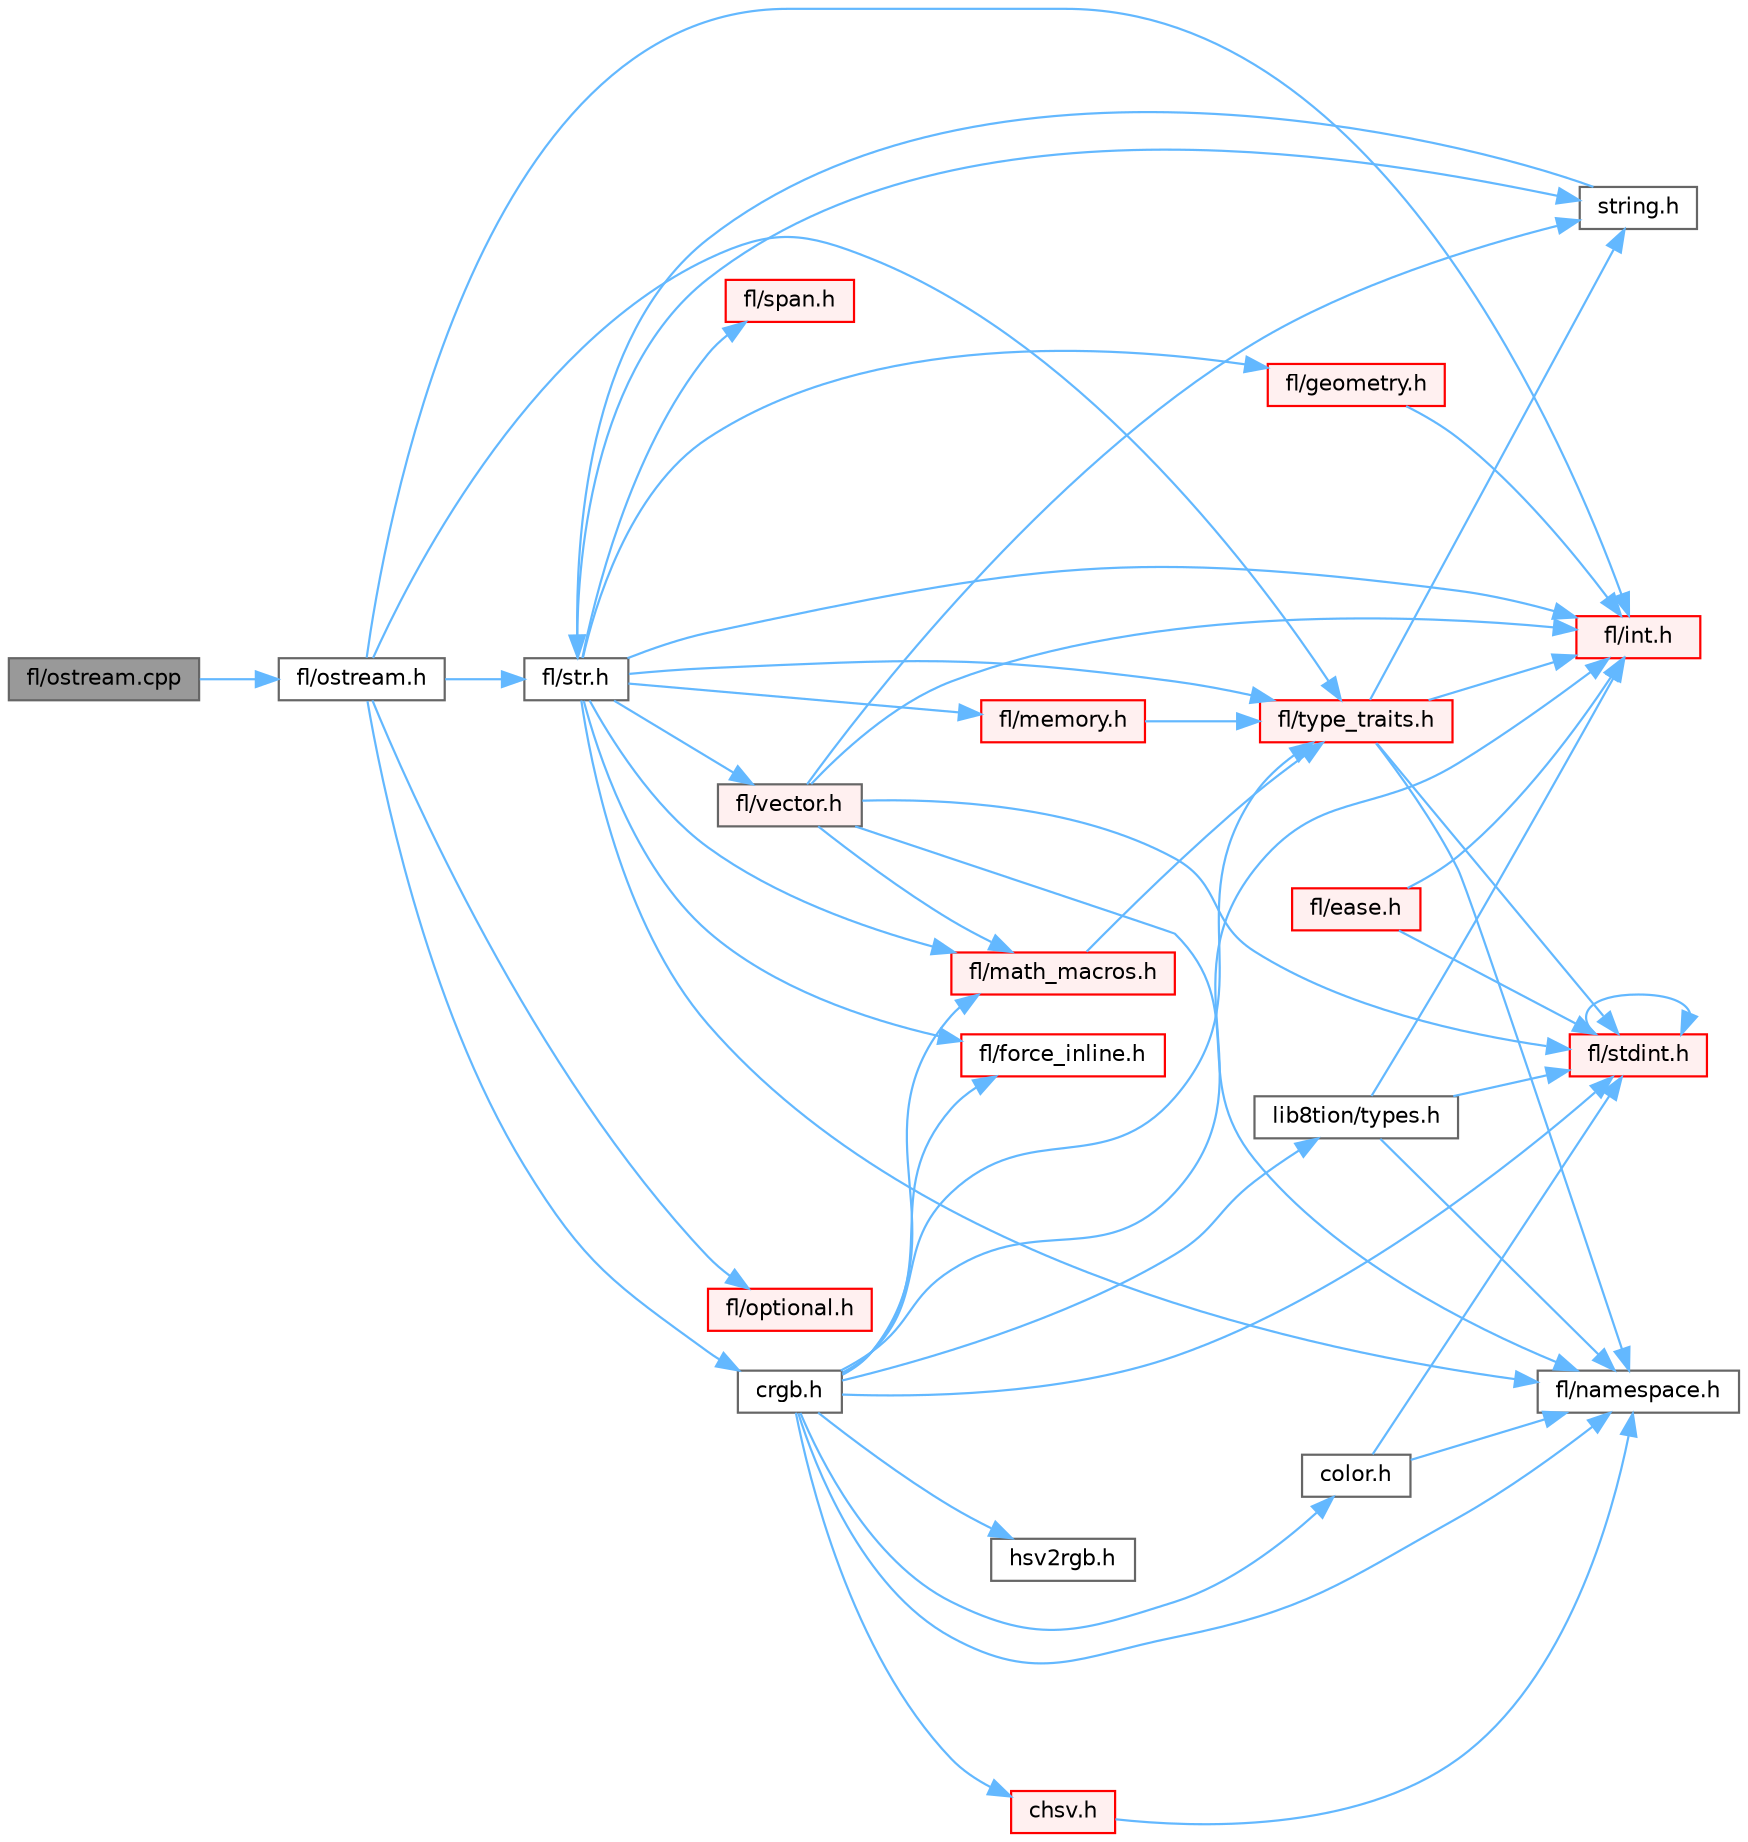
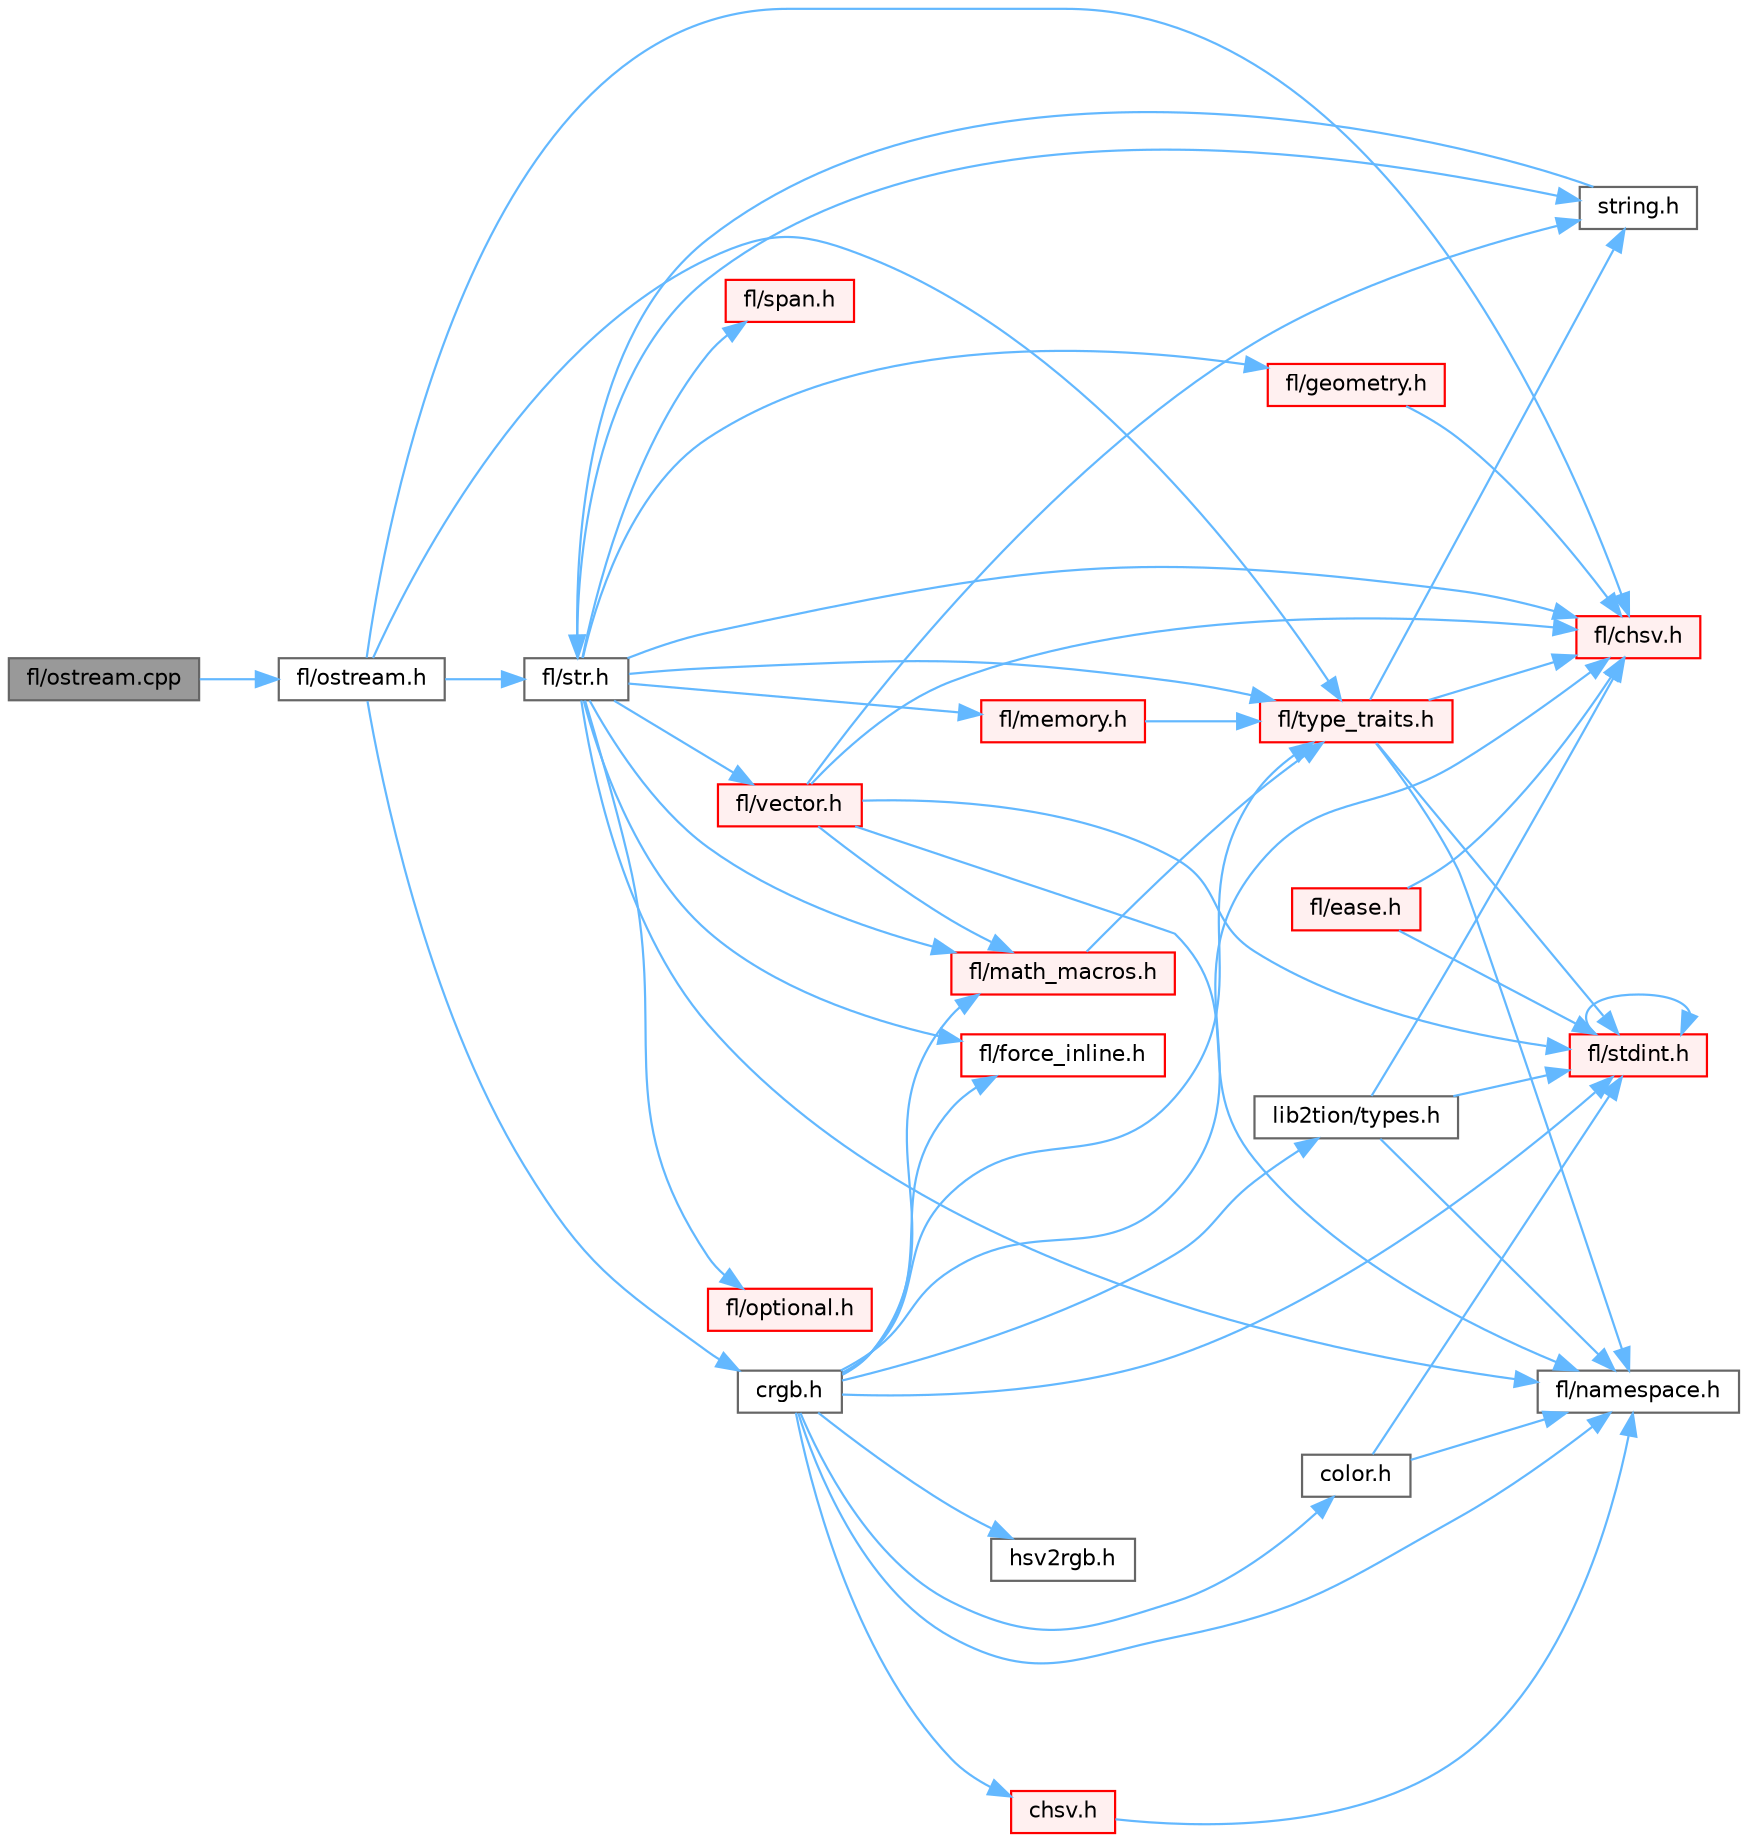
(1638, 637) -> (1638, 637)
(790, 805) -> (790, 805)
(525, 1005) -> (645, 994)
(1356, 1117) -> (1356, 1117)
